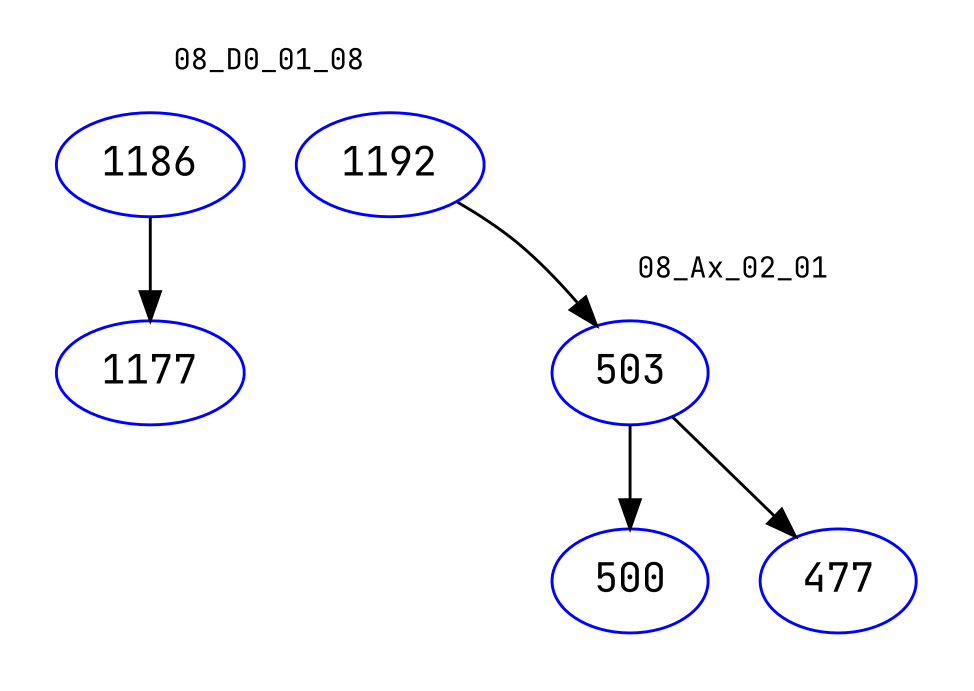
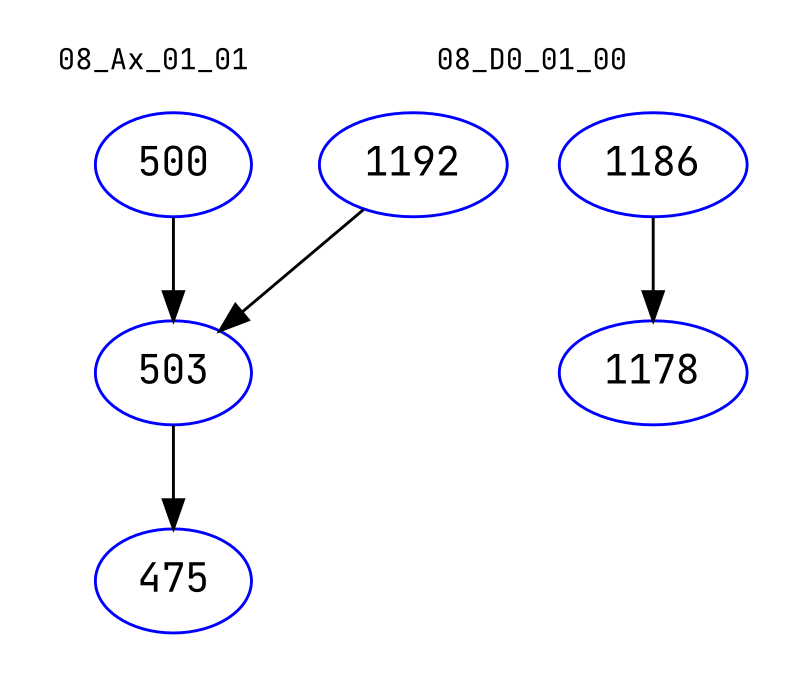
(270, 62) -> (533, 62)
(734, 270) -> (155, 62)
(150, 373) -> (653, 373)
(630, 463) -> (173, 255)
(838, 581) -> (173, 581)
